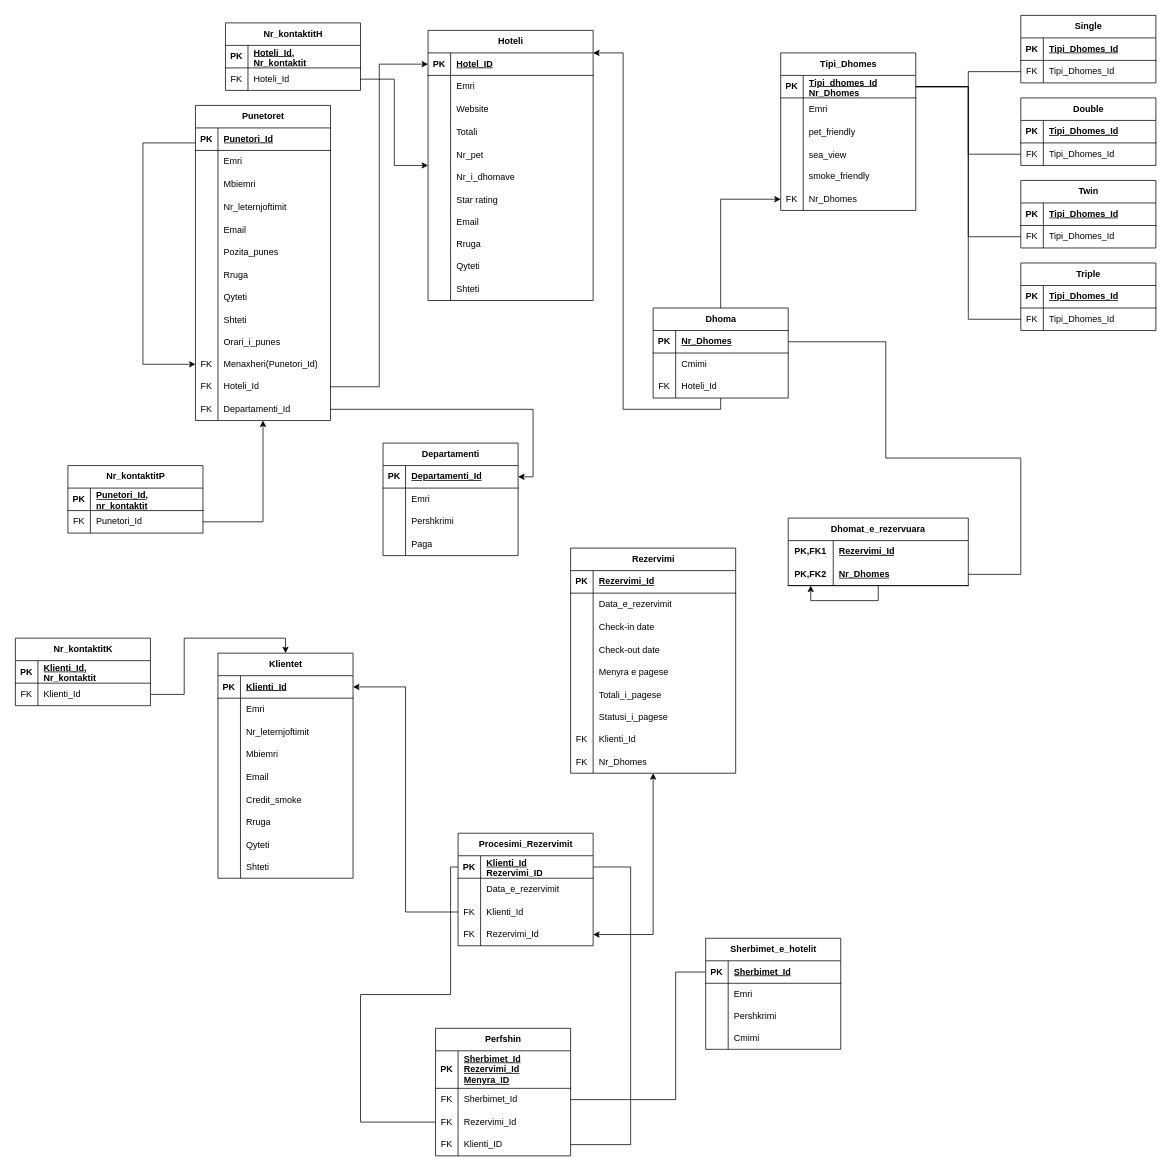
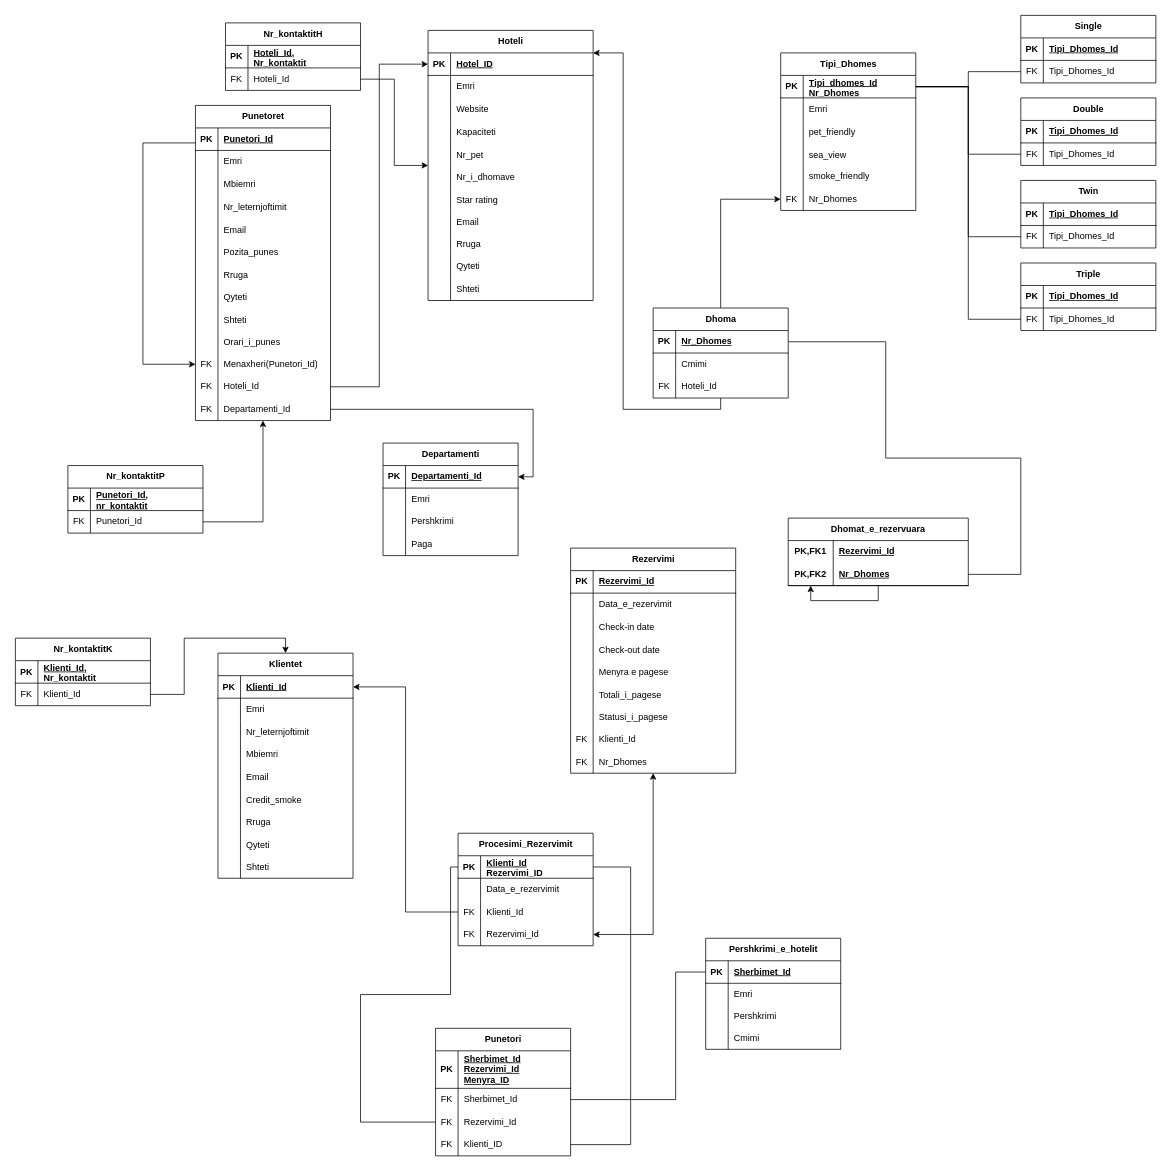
(469, 132) -> (479, 132)
(773, 949) -> (773, 949)
(503, 1039) -> (503, 1039)
